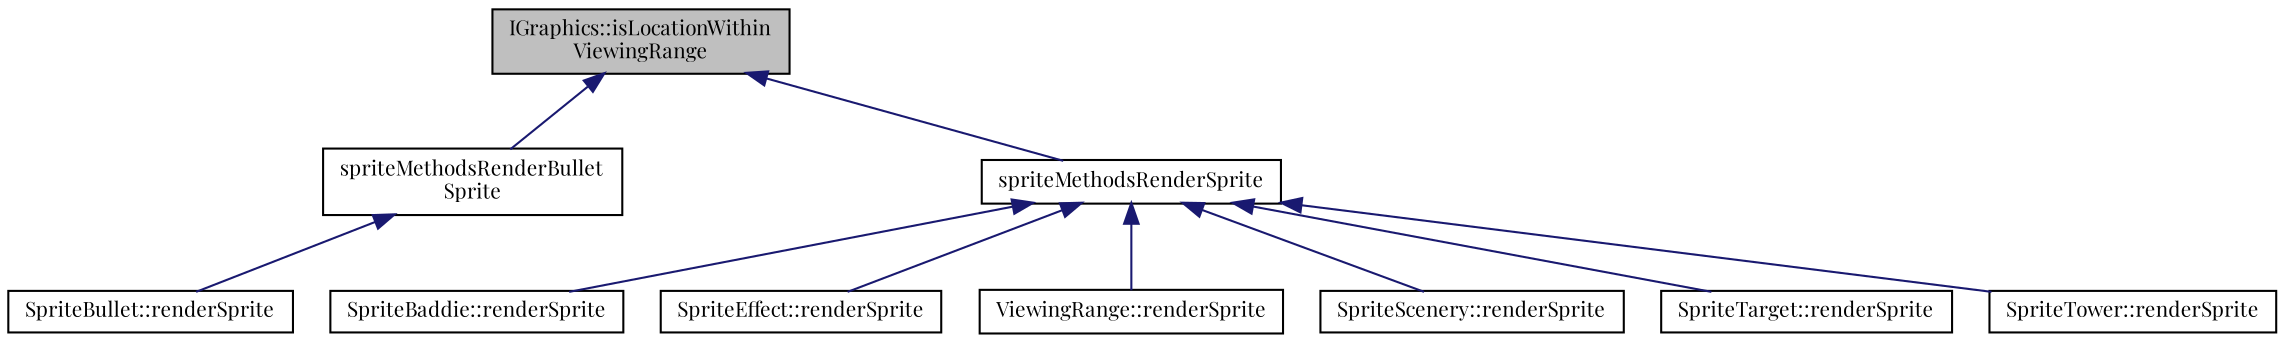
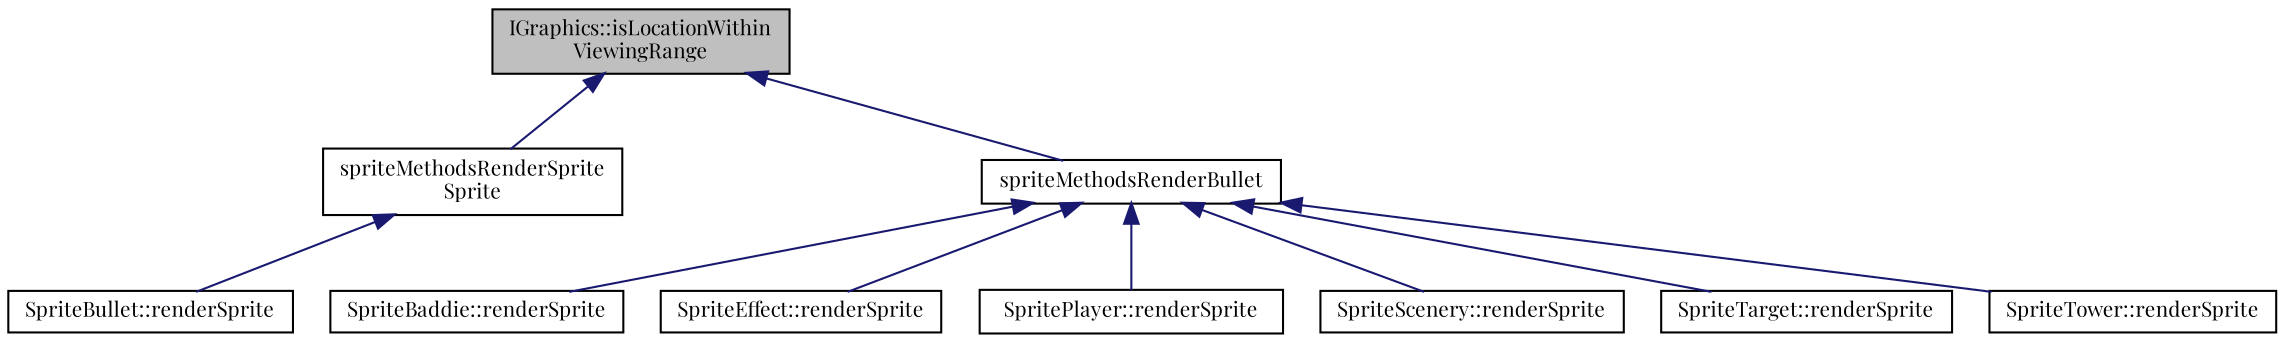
(473, 182) -> (473, 182)
(1131, 182) -> (1131, 182)
(1131, 312) -> (1131, 312)
